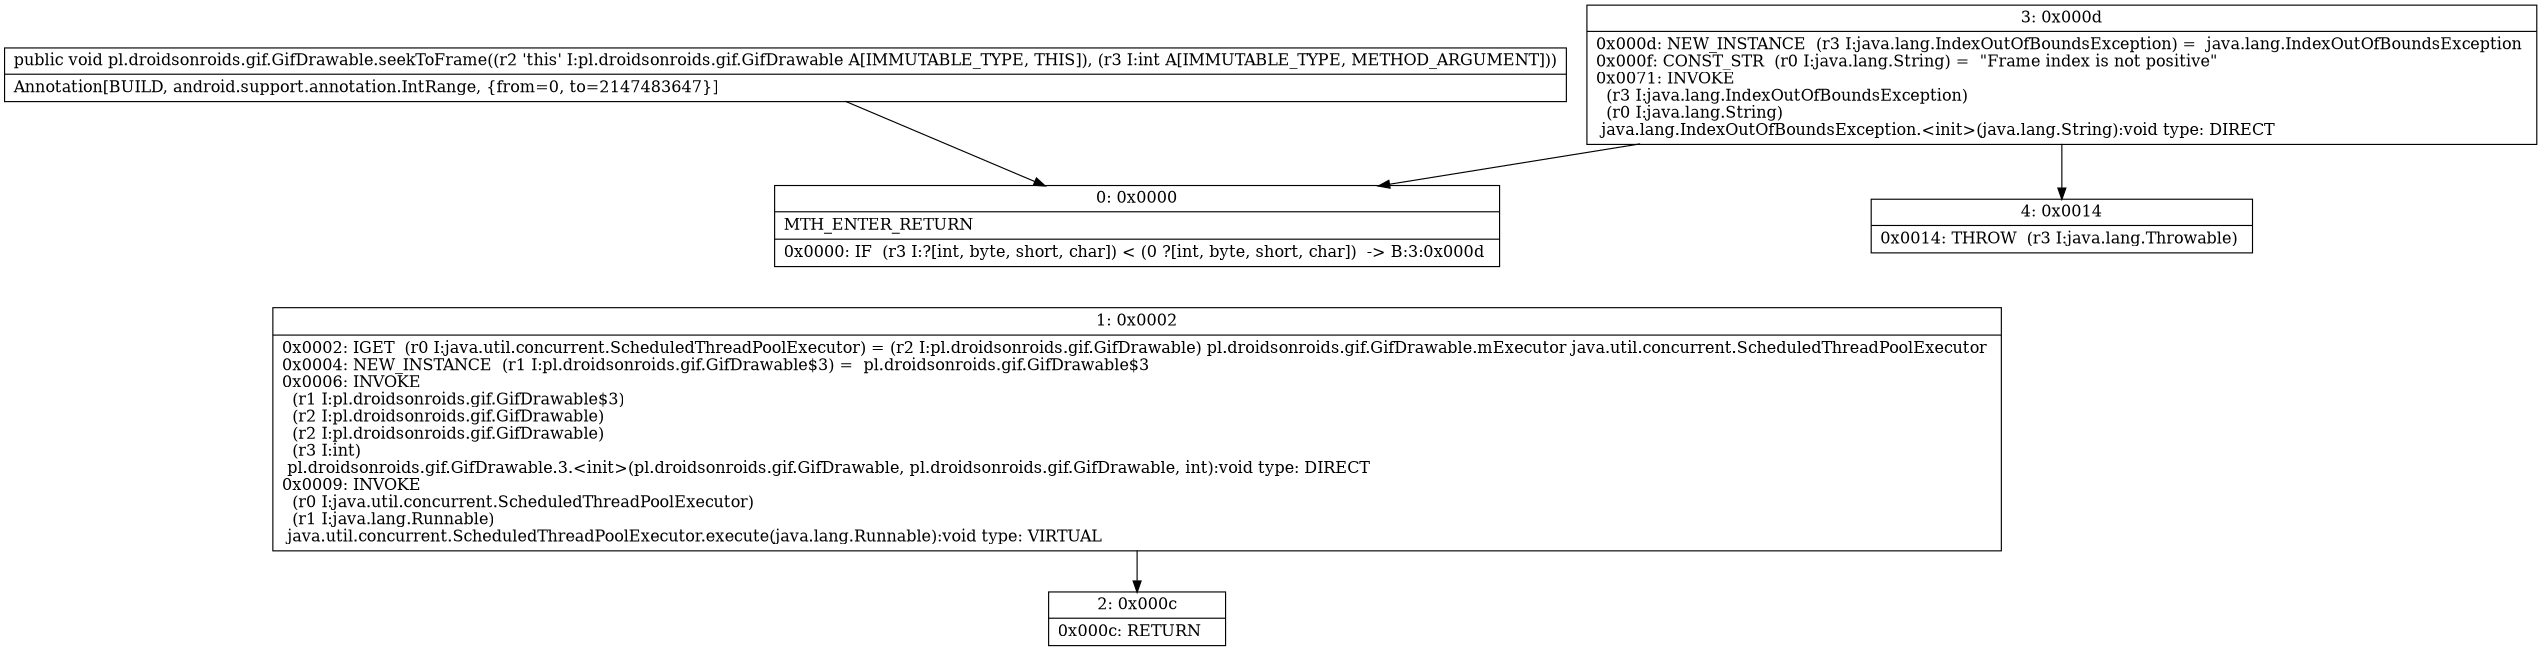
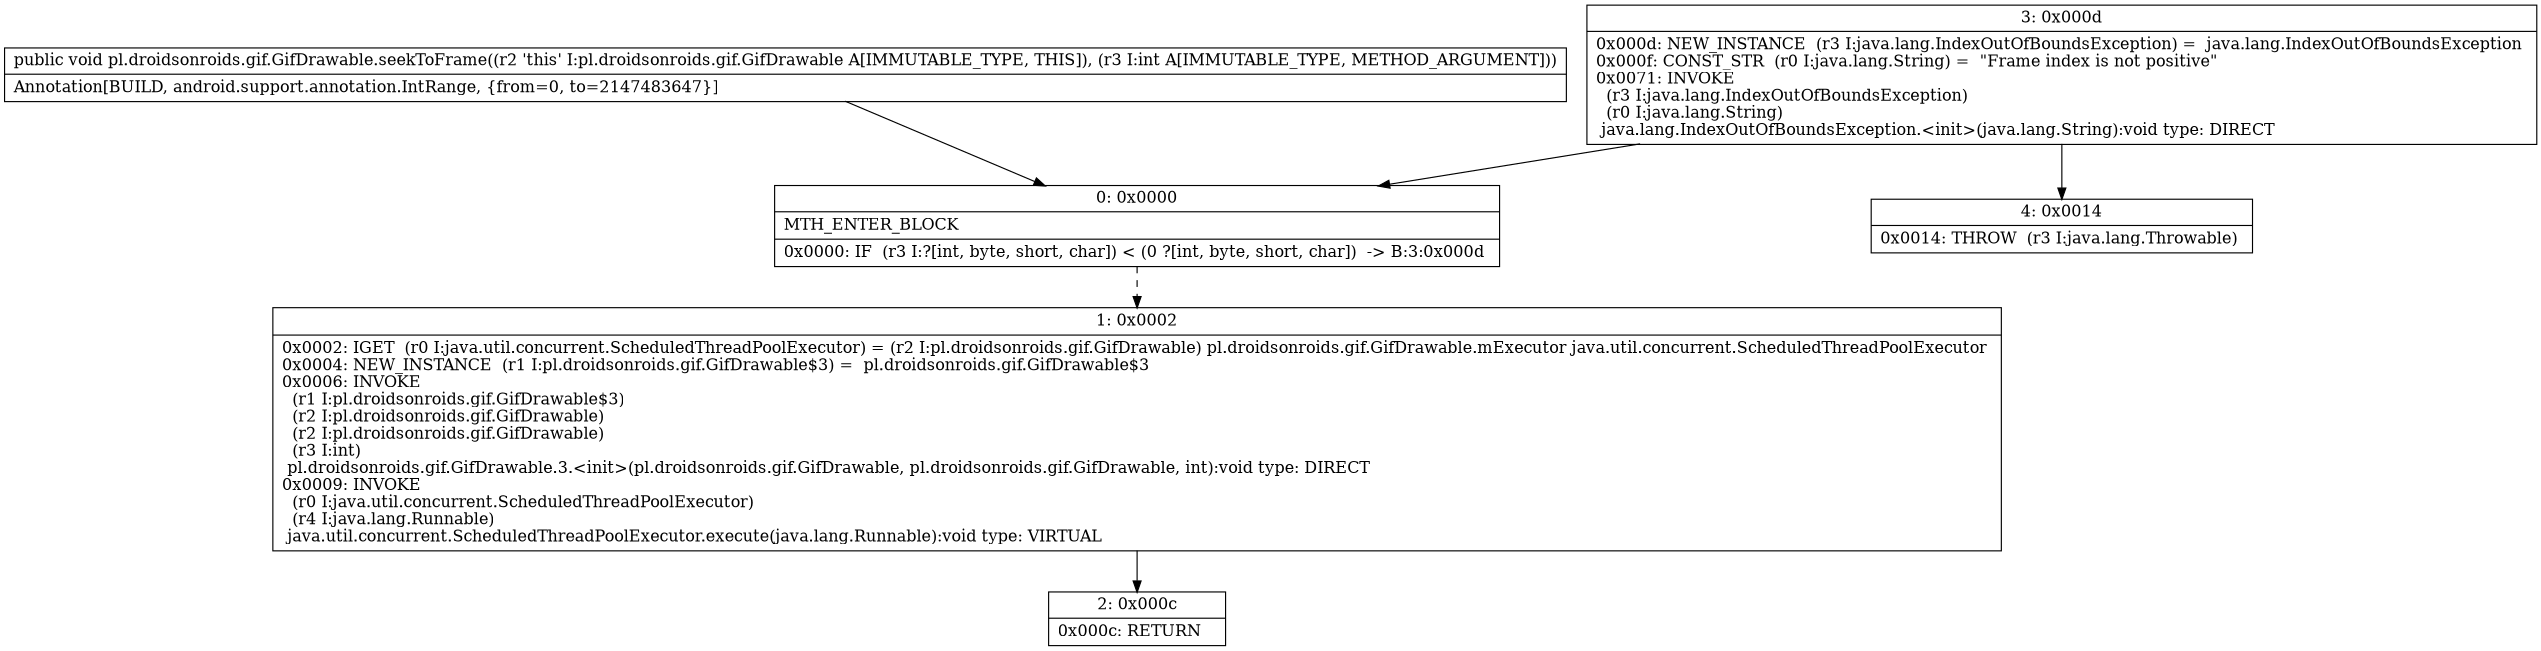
(879, 225) -> (872, 225)
none -> (1137, 281)
(389, 519) -> (389, 519)
